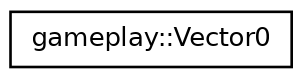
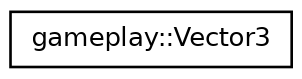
(151, 39) -> (151, 39)
